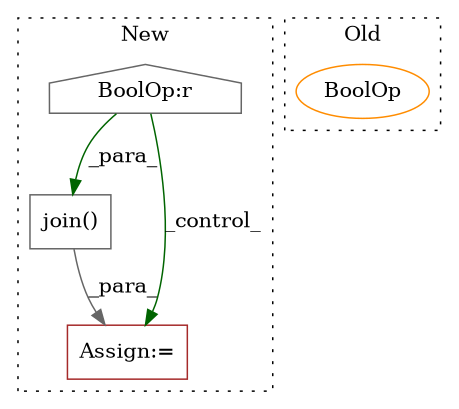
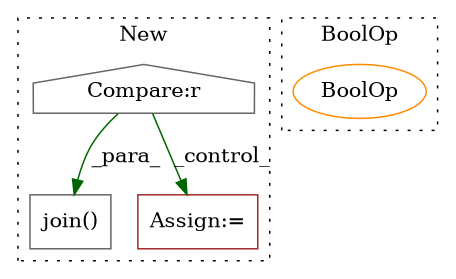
(363, 35) -> (360, 35)
(145, 91) -> (144, 91)
(82, 282) -> none
